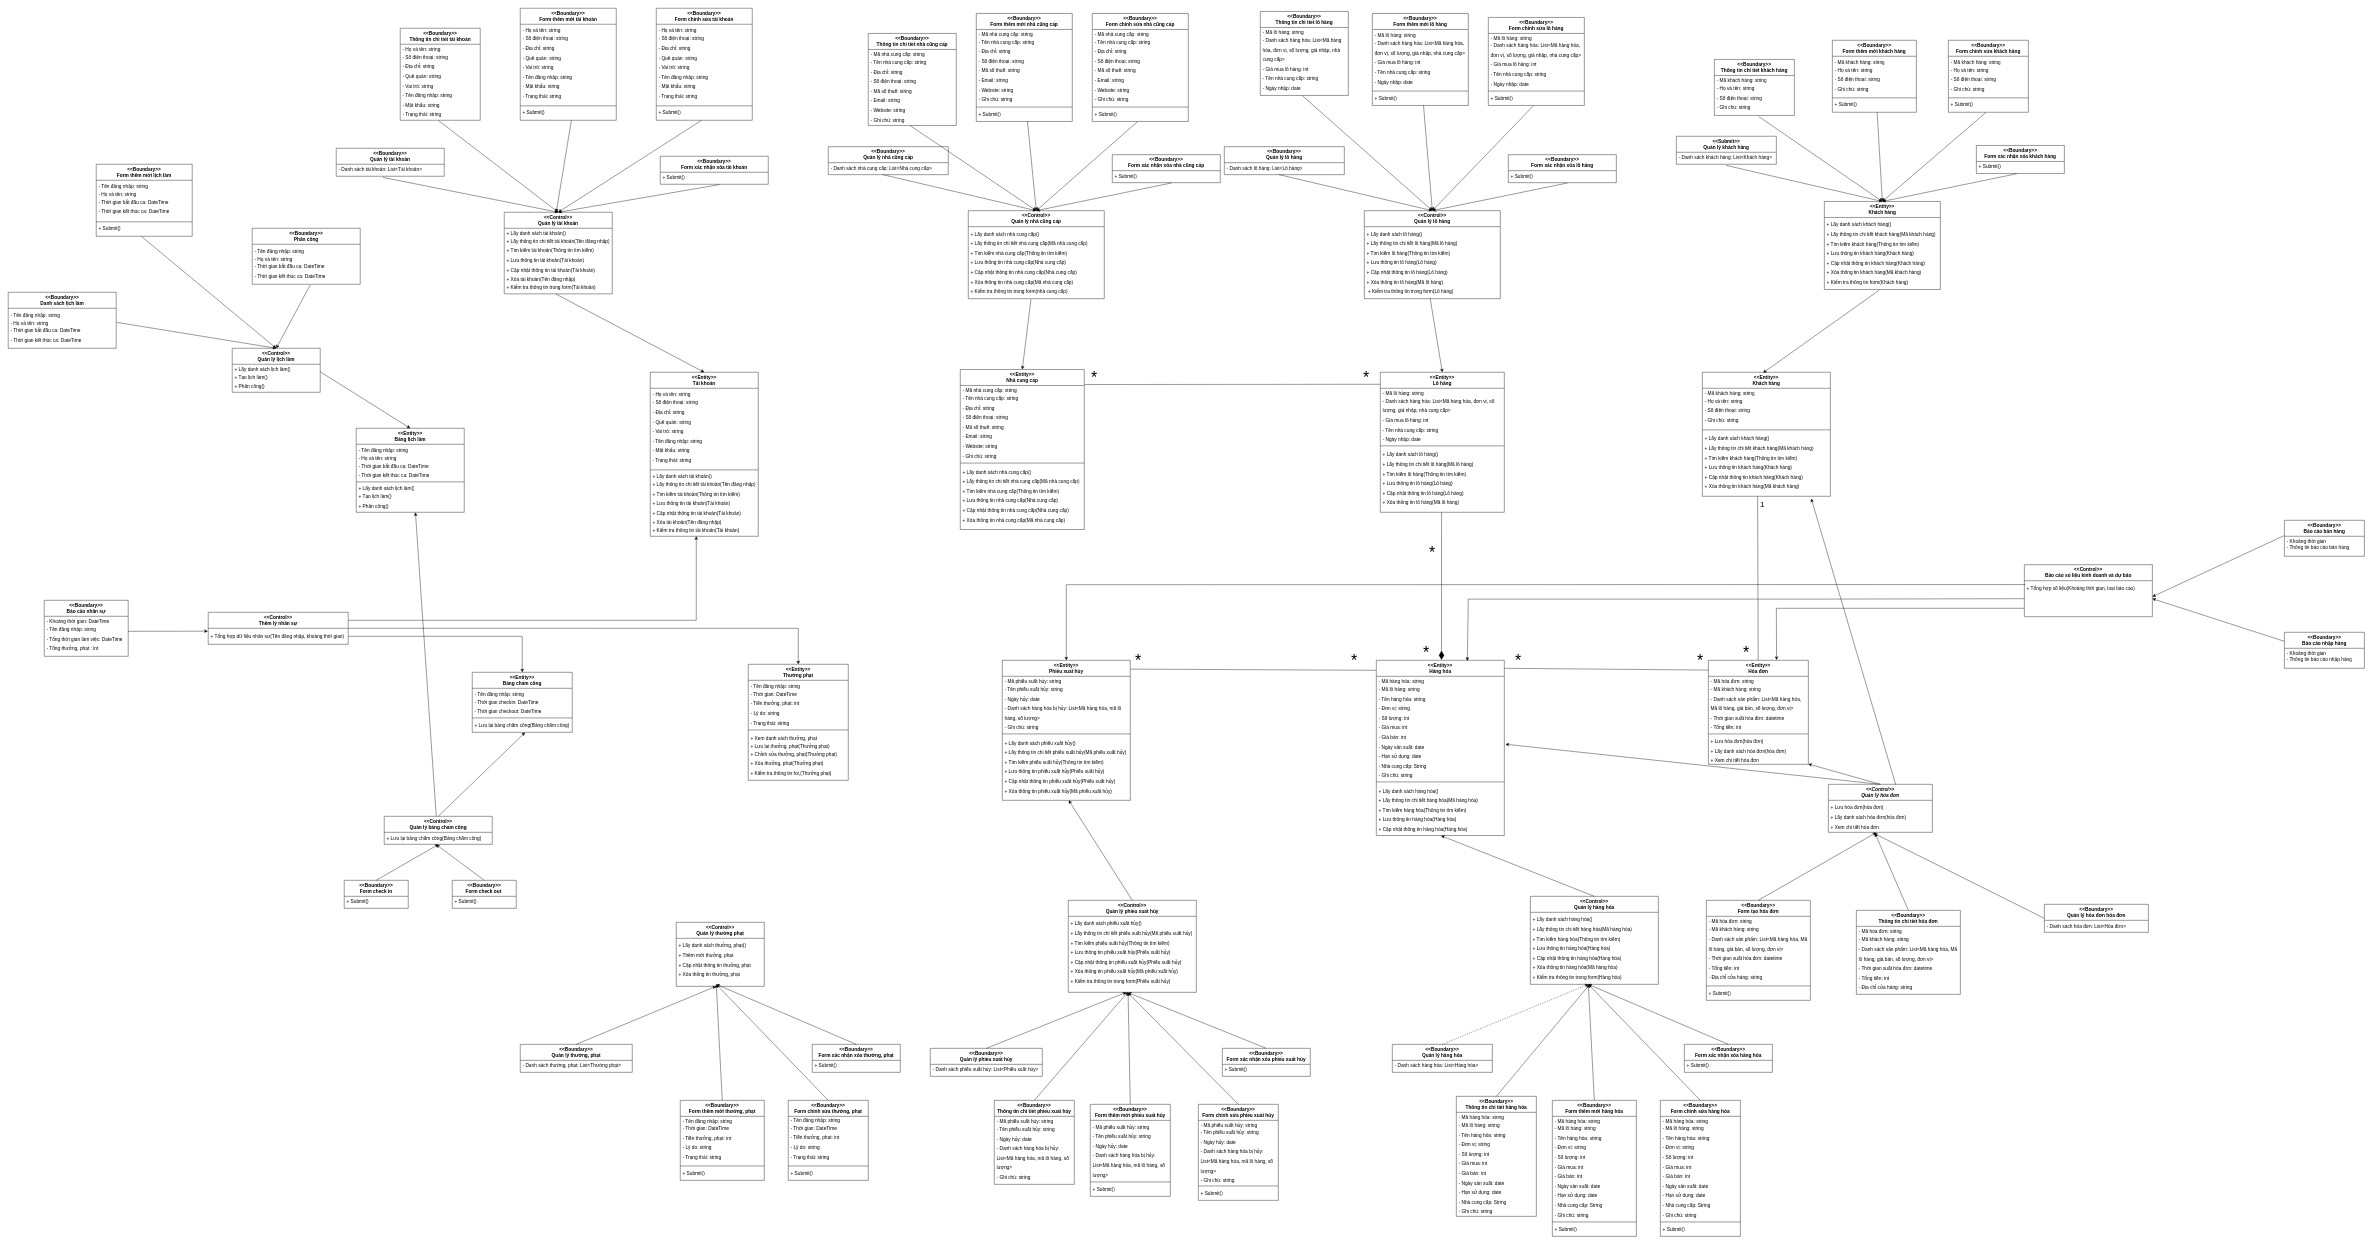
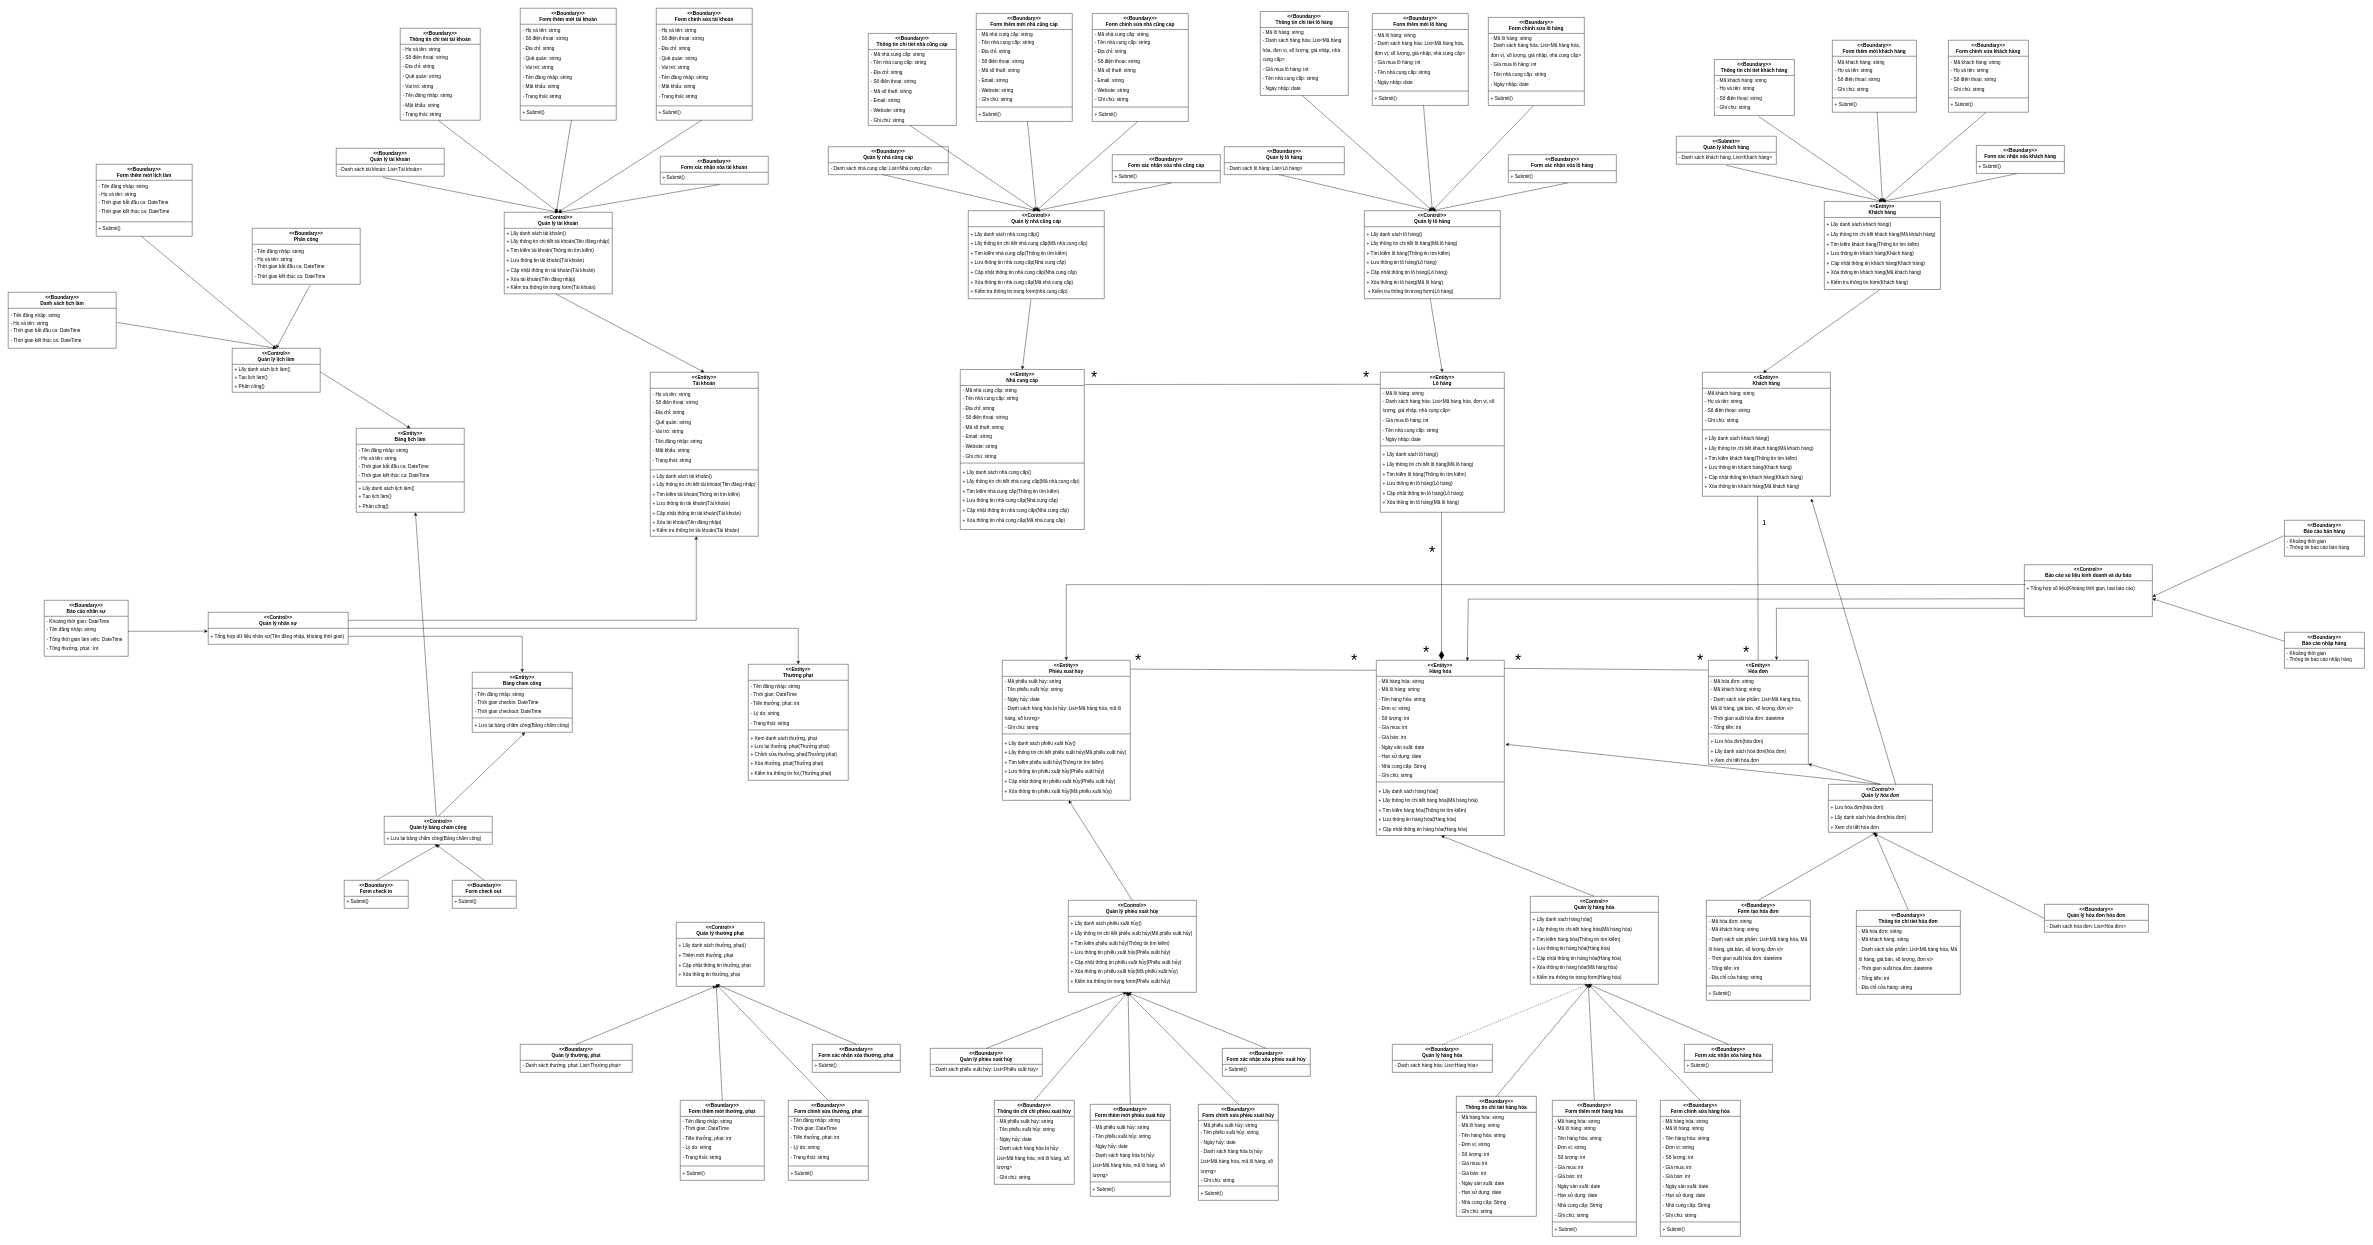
(1762, 504) -> (1764, 522)
(278, 620) -> (278, 620)
(1034, 1108) -> (1034, 1108)
